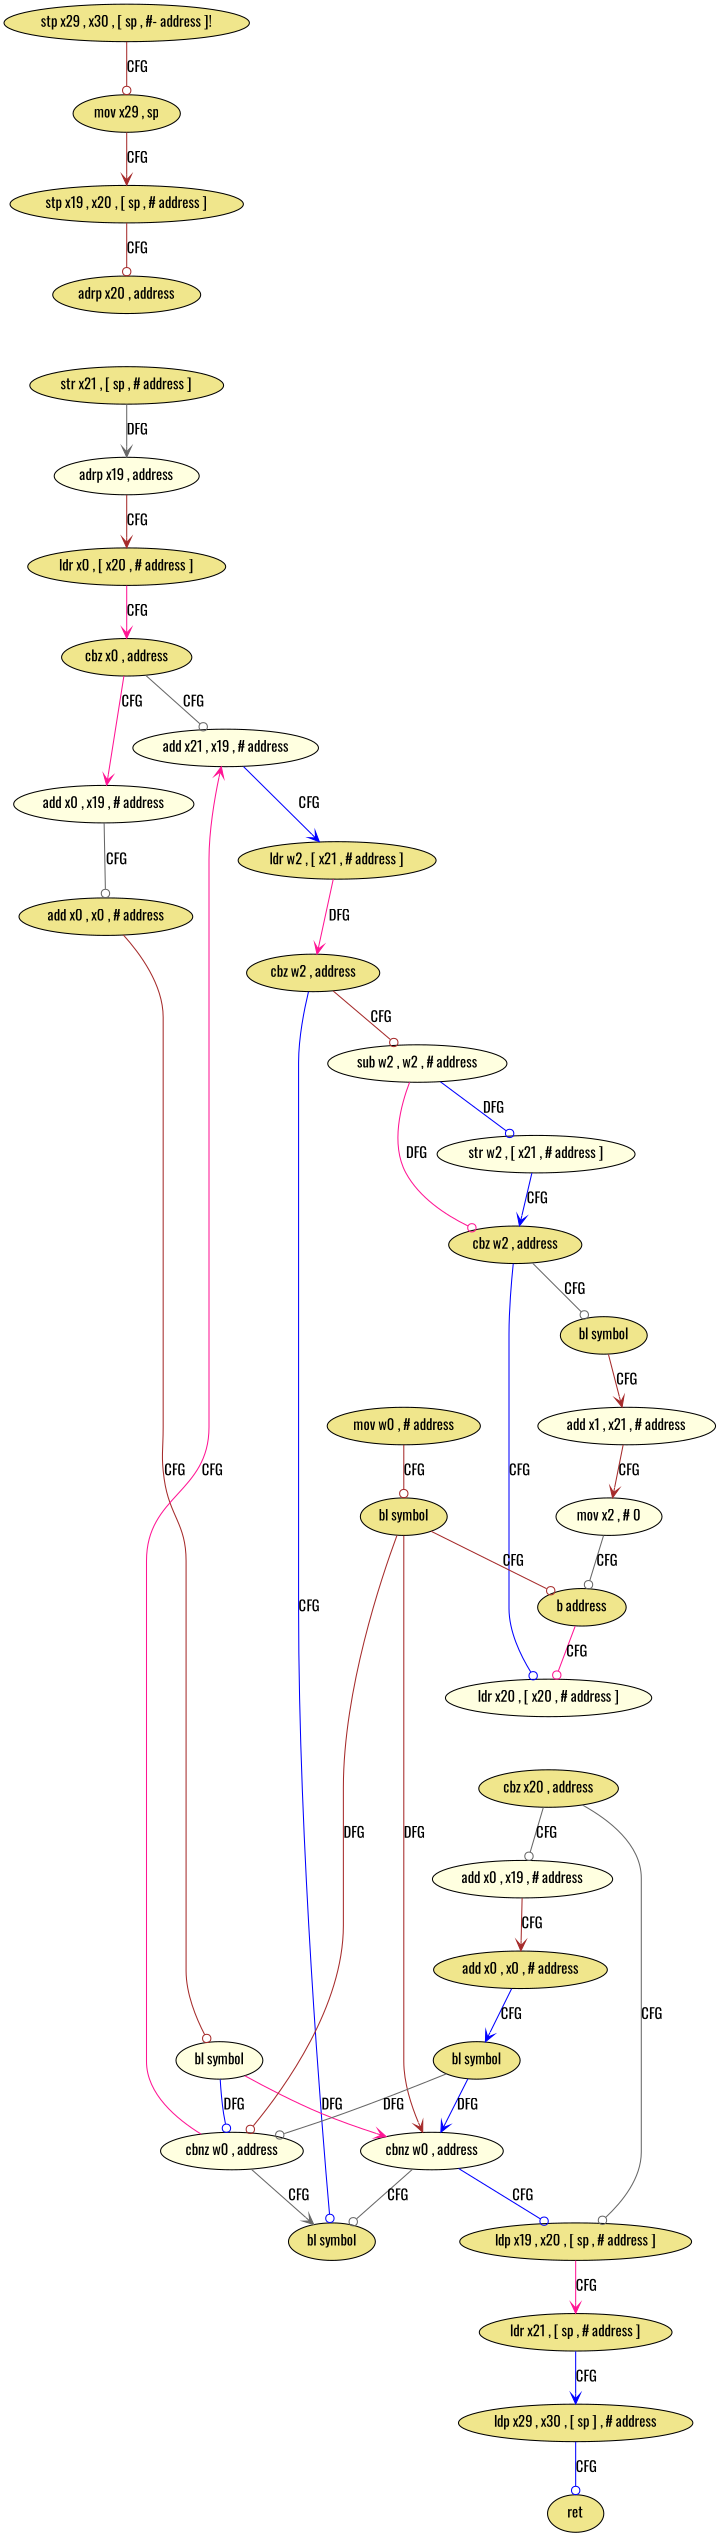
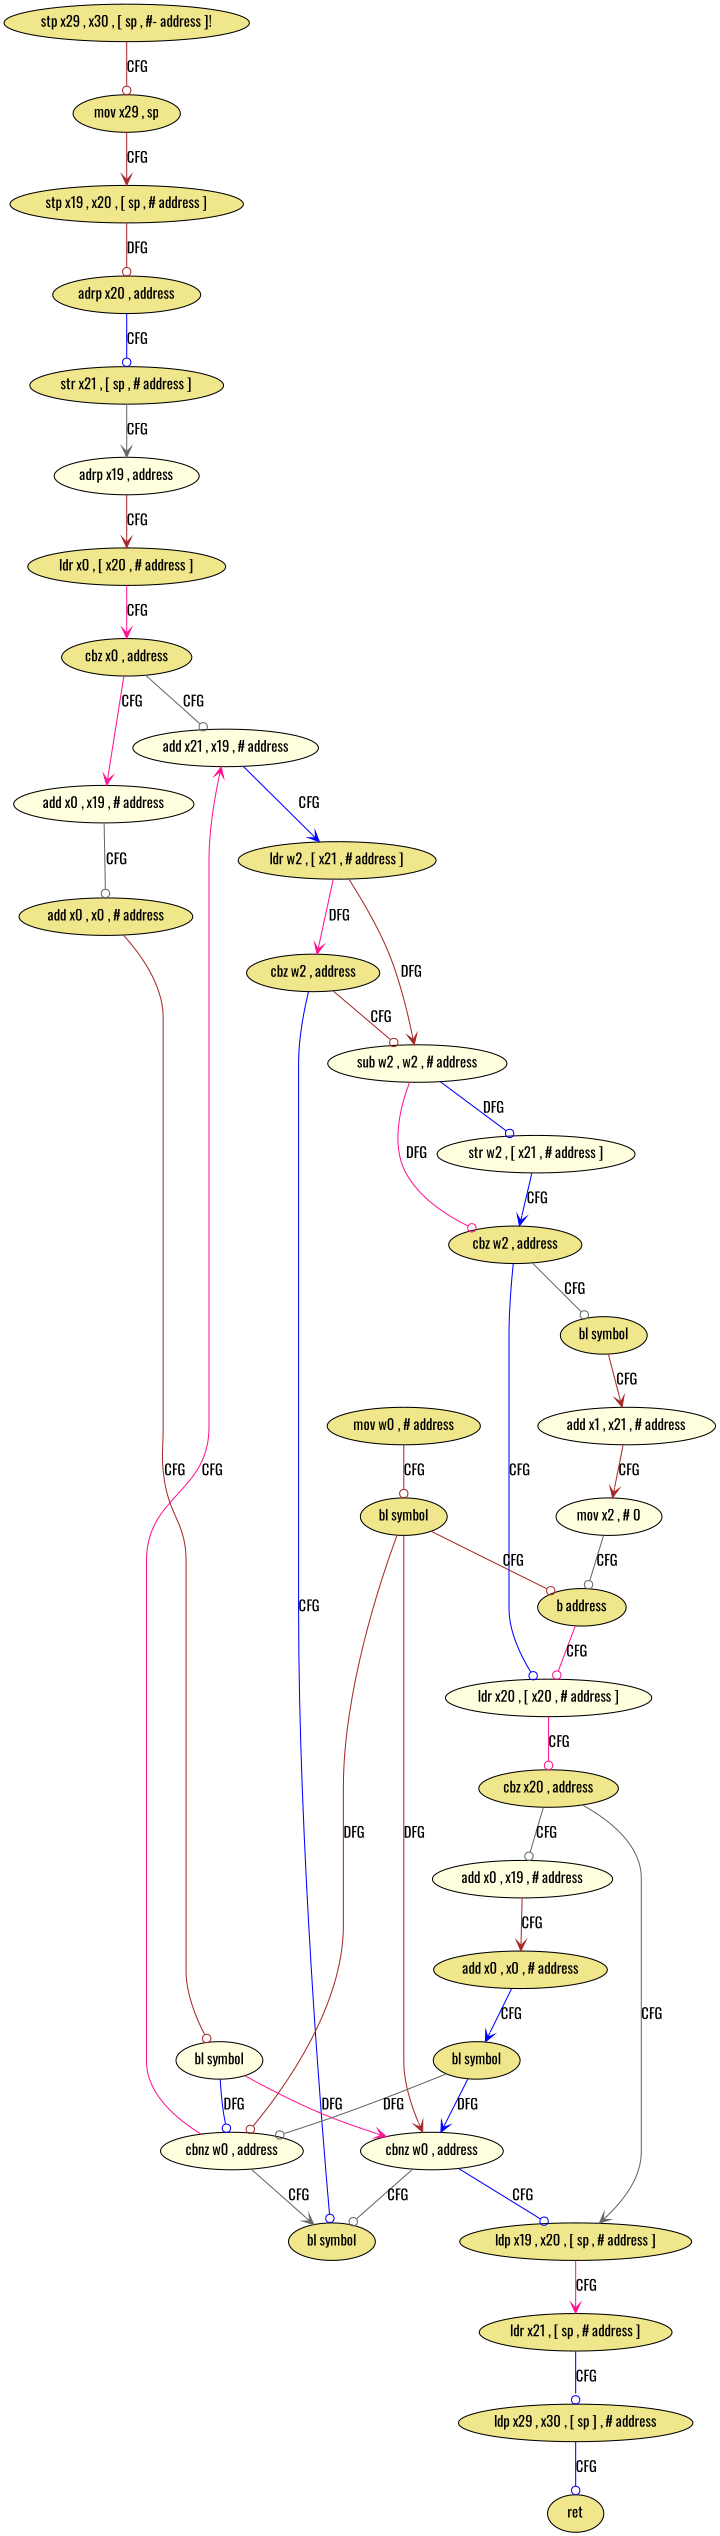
(138, 249) -> (138, 249)
none -> (127, 336)
(138, 431) -> (138, 431)
none -> (389, 953)
none -> (549, 1739)
(641, 2004) -> (641, 2004)
(576, 2372) -> (576, 2372)
